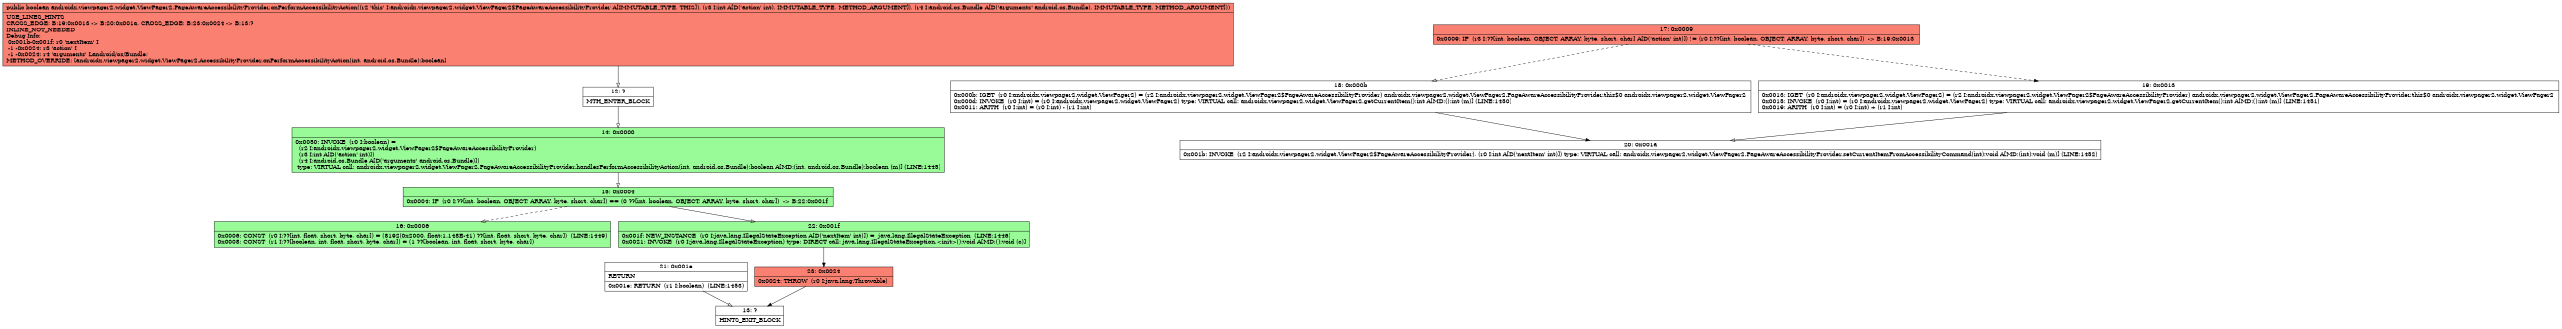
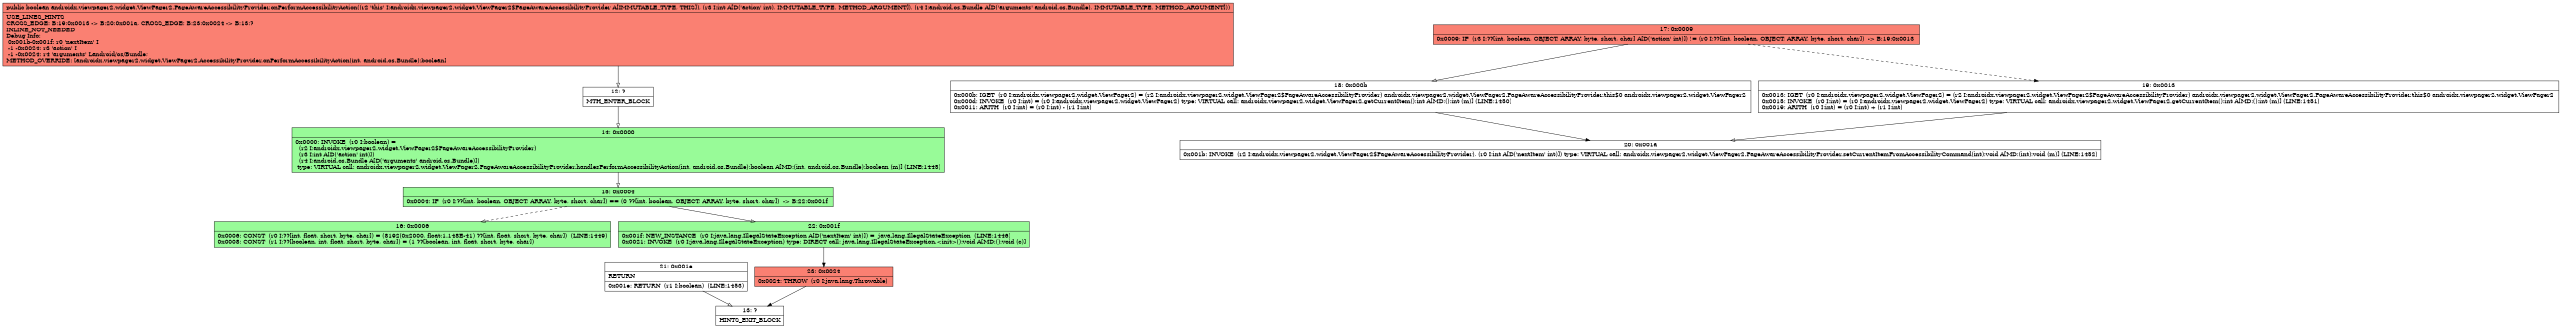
(1532, 62) -> (1532, 62)
(347, 142) -> (347, 142)
